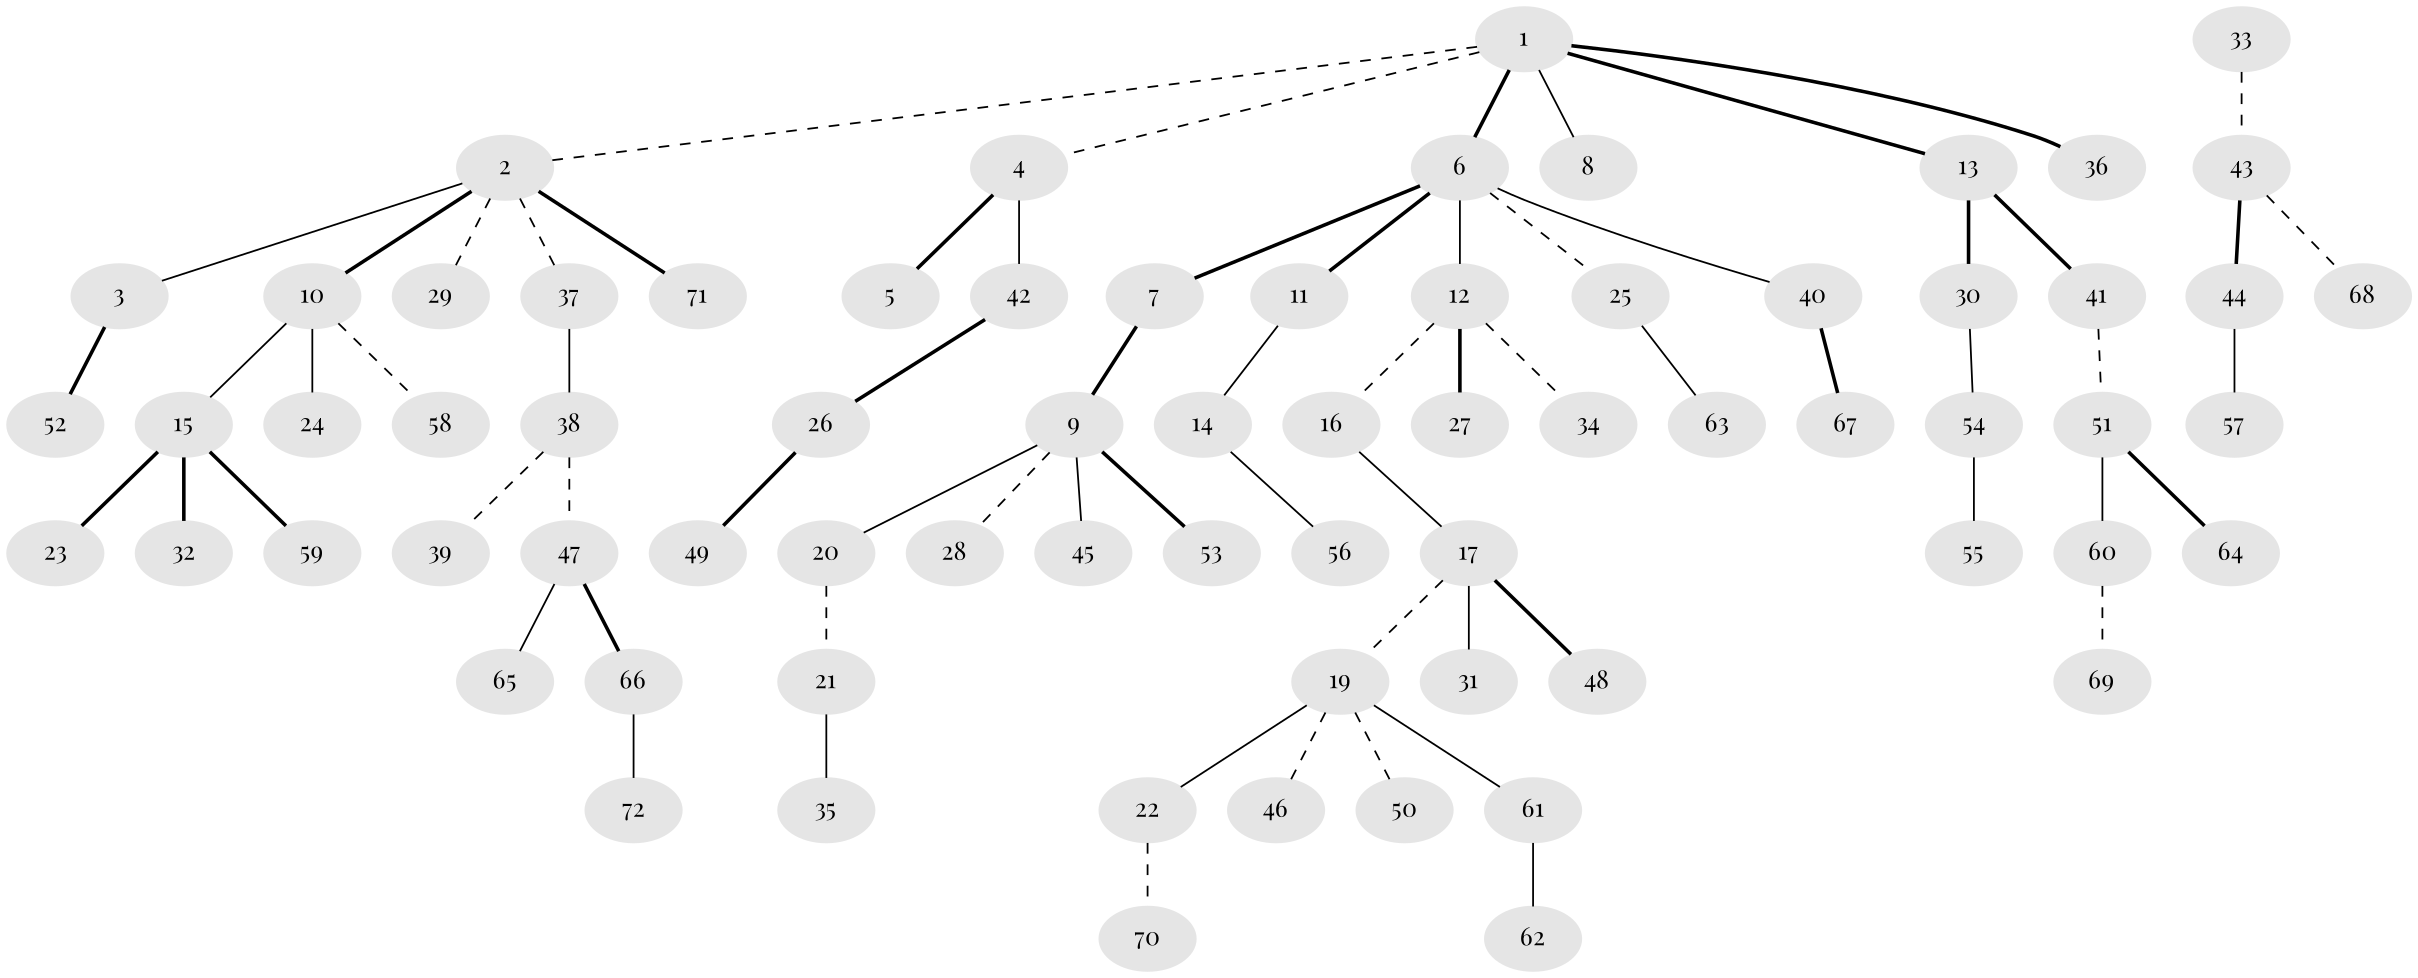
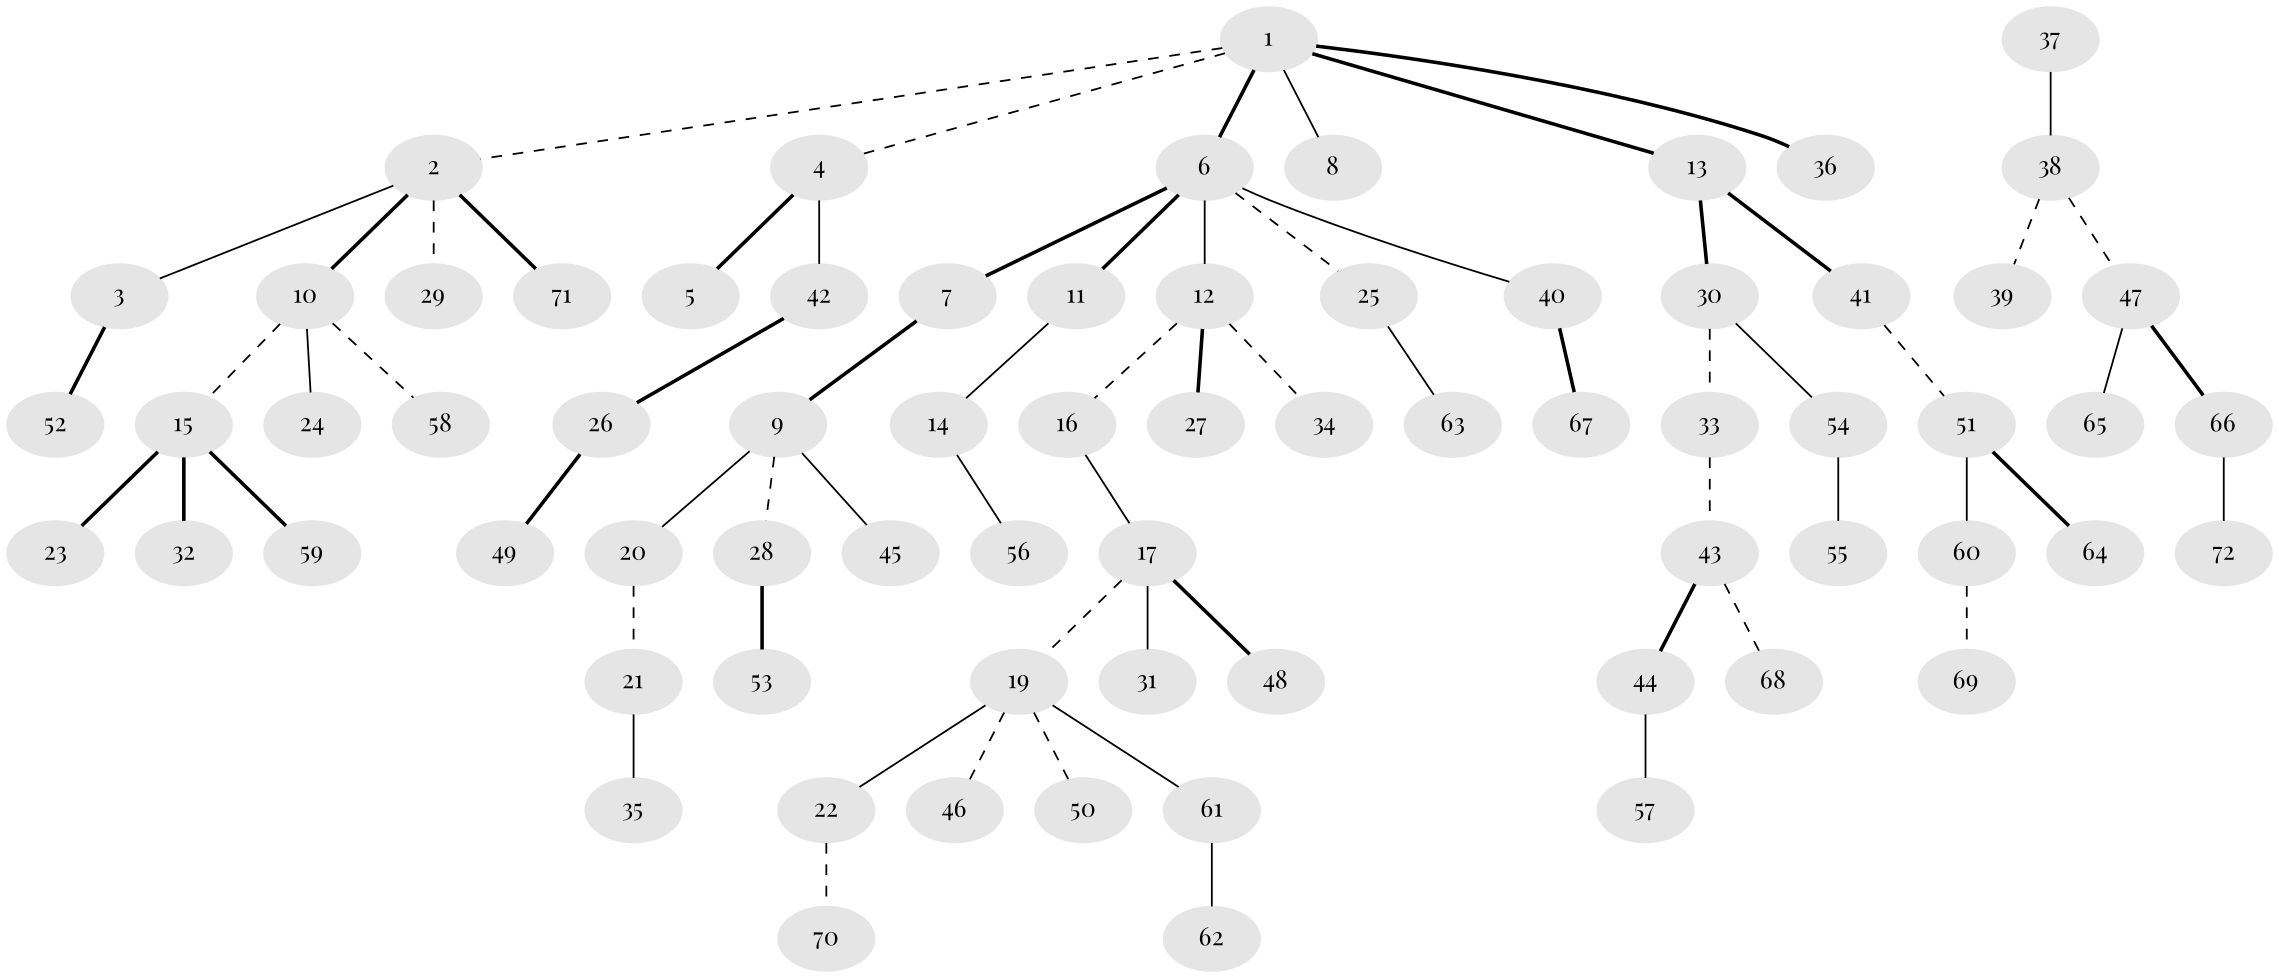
(537, 232) -> none
(248, 360) -> (244, 361)
none -> (1710, 361)
(1143, 489) -> (762, 618)
